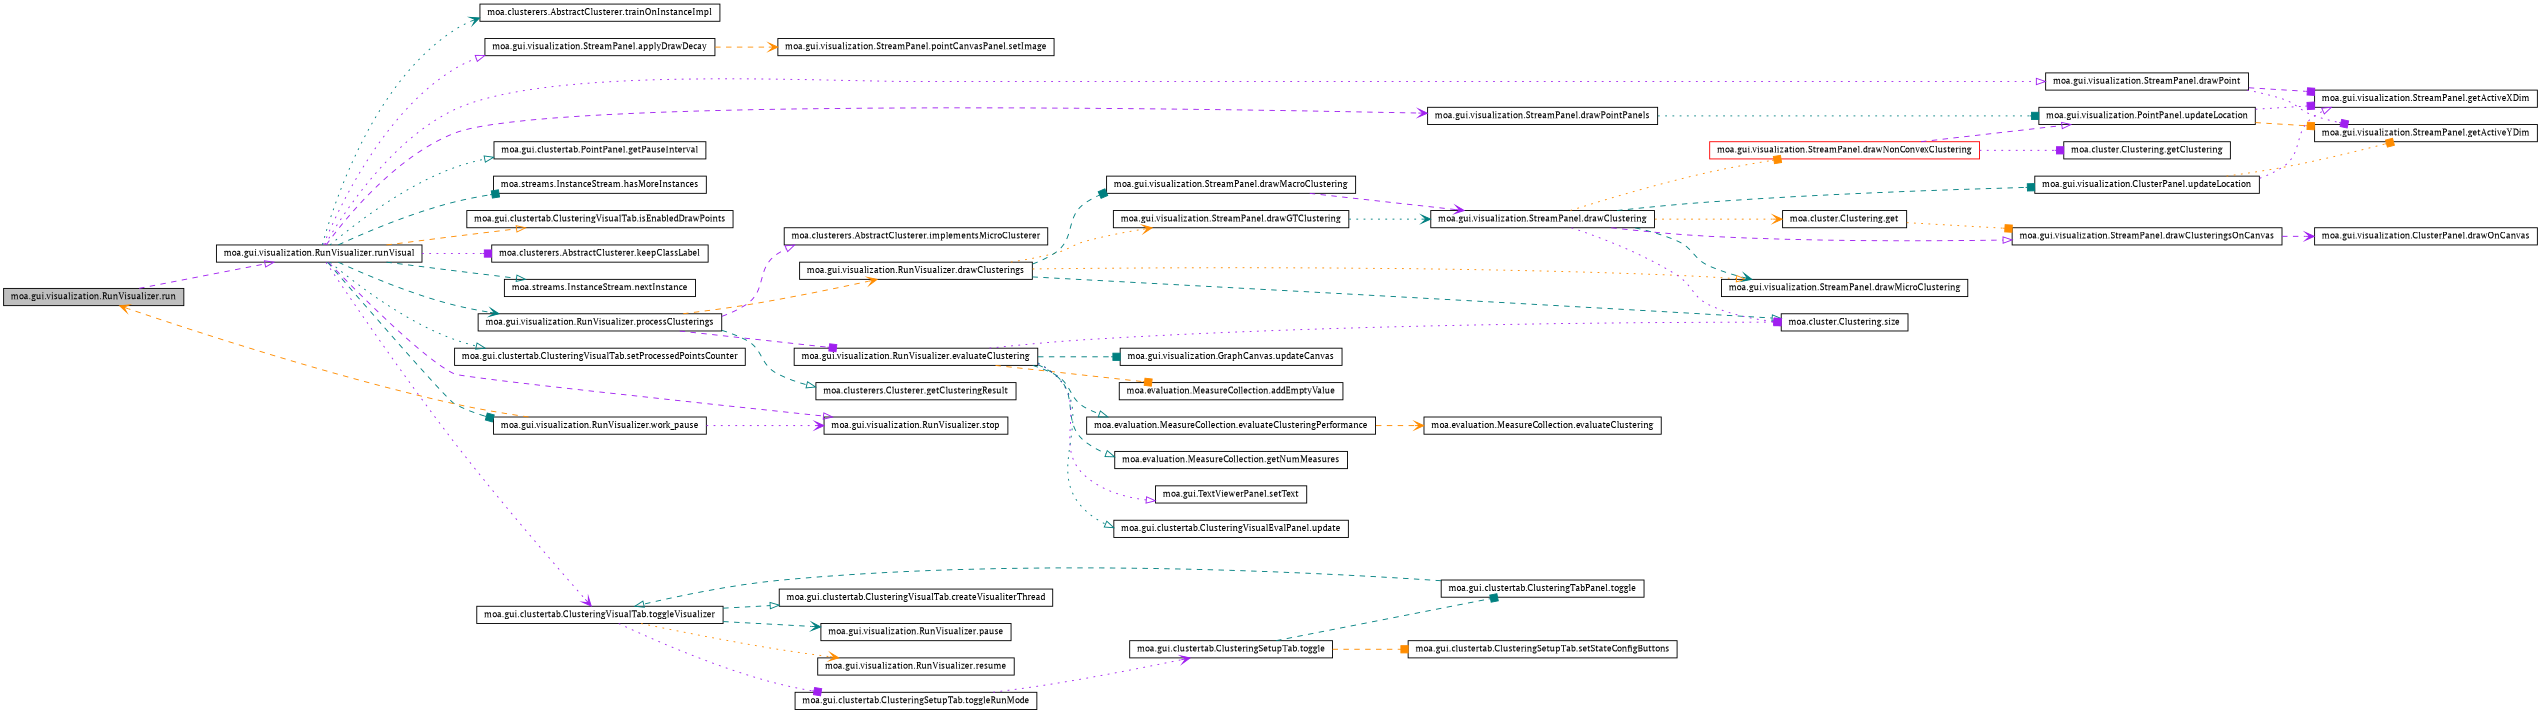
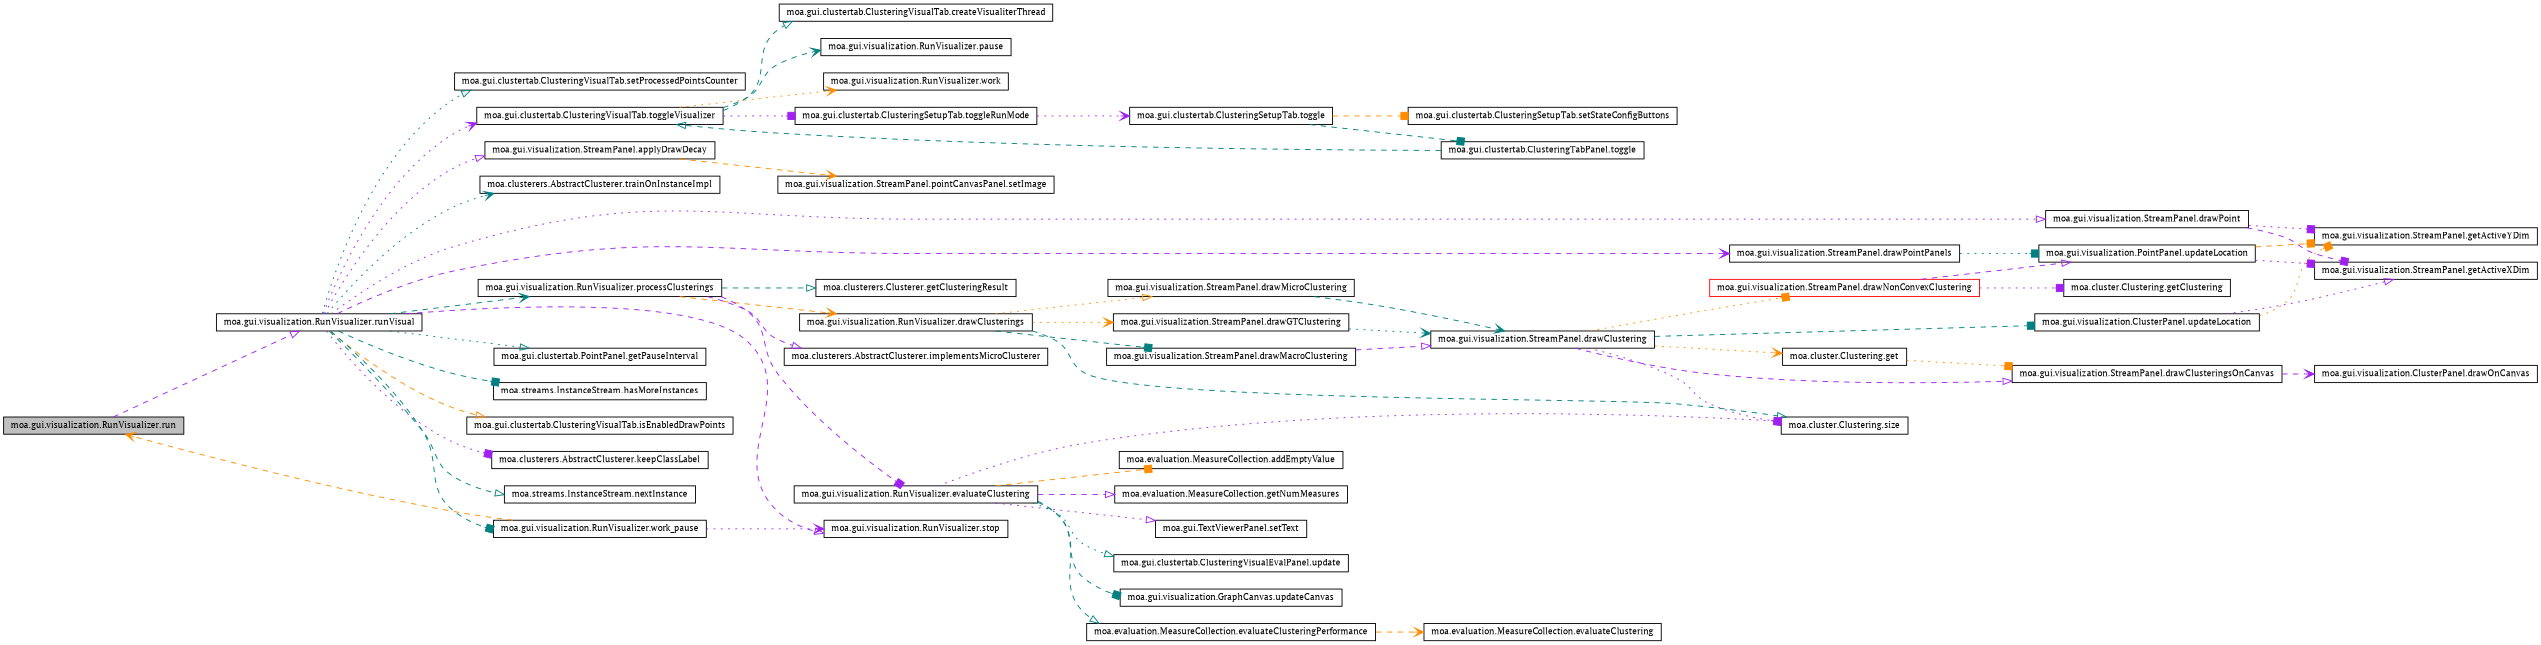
(1382, 201) -> (1389, 348)
(1690, 250) -> (1405, 310)
(1077, 433) -> (1072, 494)
(916, 666) -> (916, 82)
